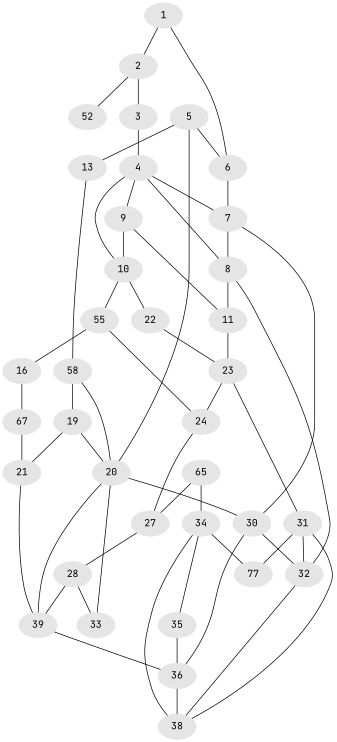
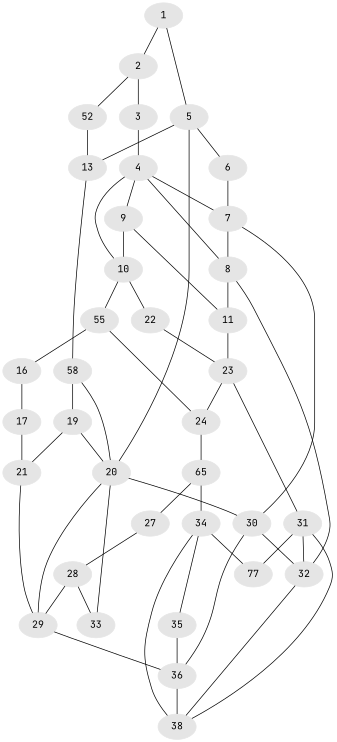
(207, 88) -> (176, 66)
none -> (87, 143)
(22, 422) -> (22, 422)
(170, 471) -> (201, 447)
(38, 625) -> (38, 625)
